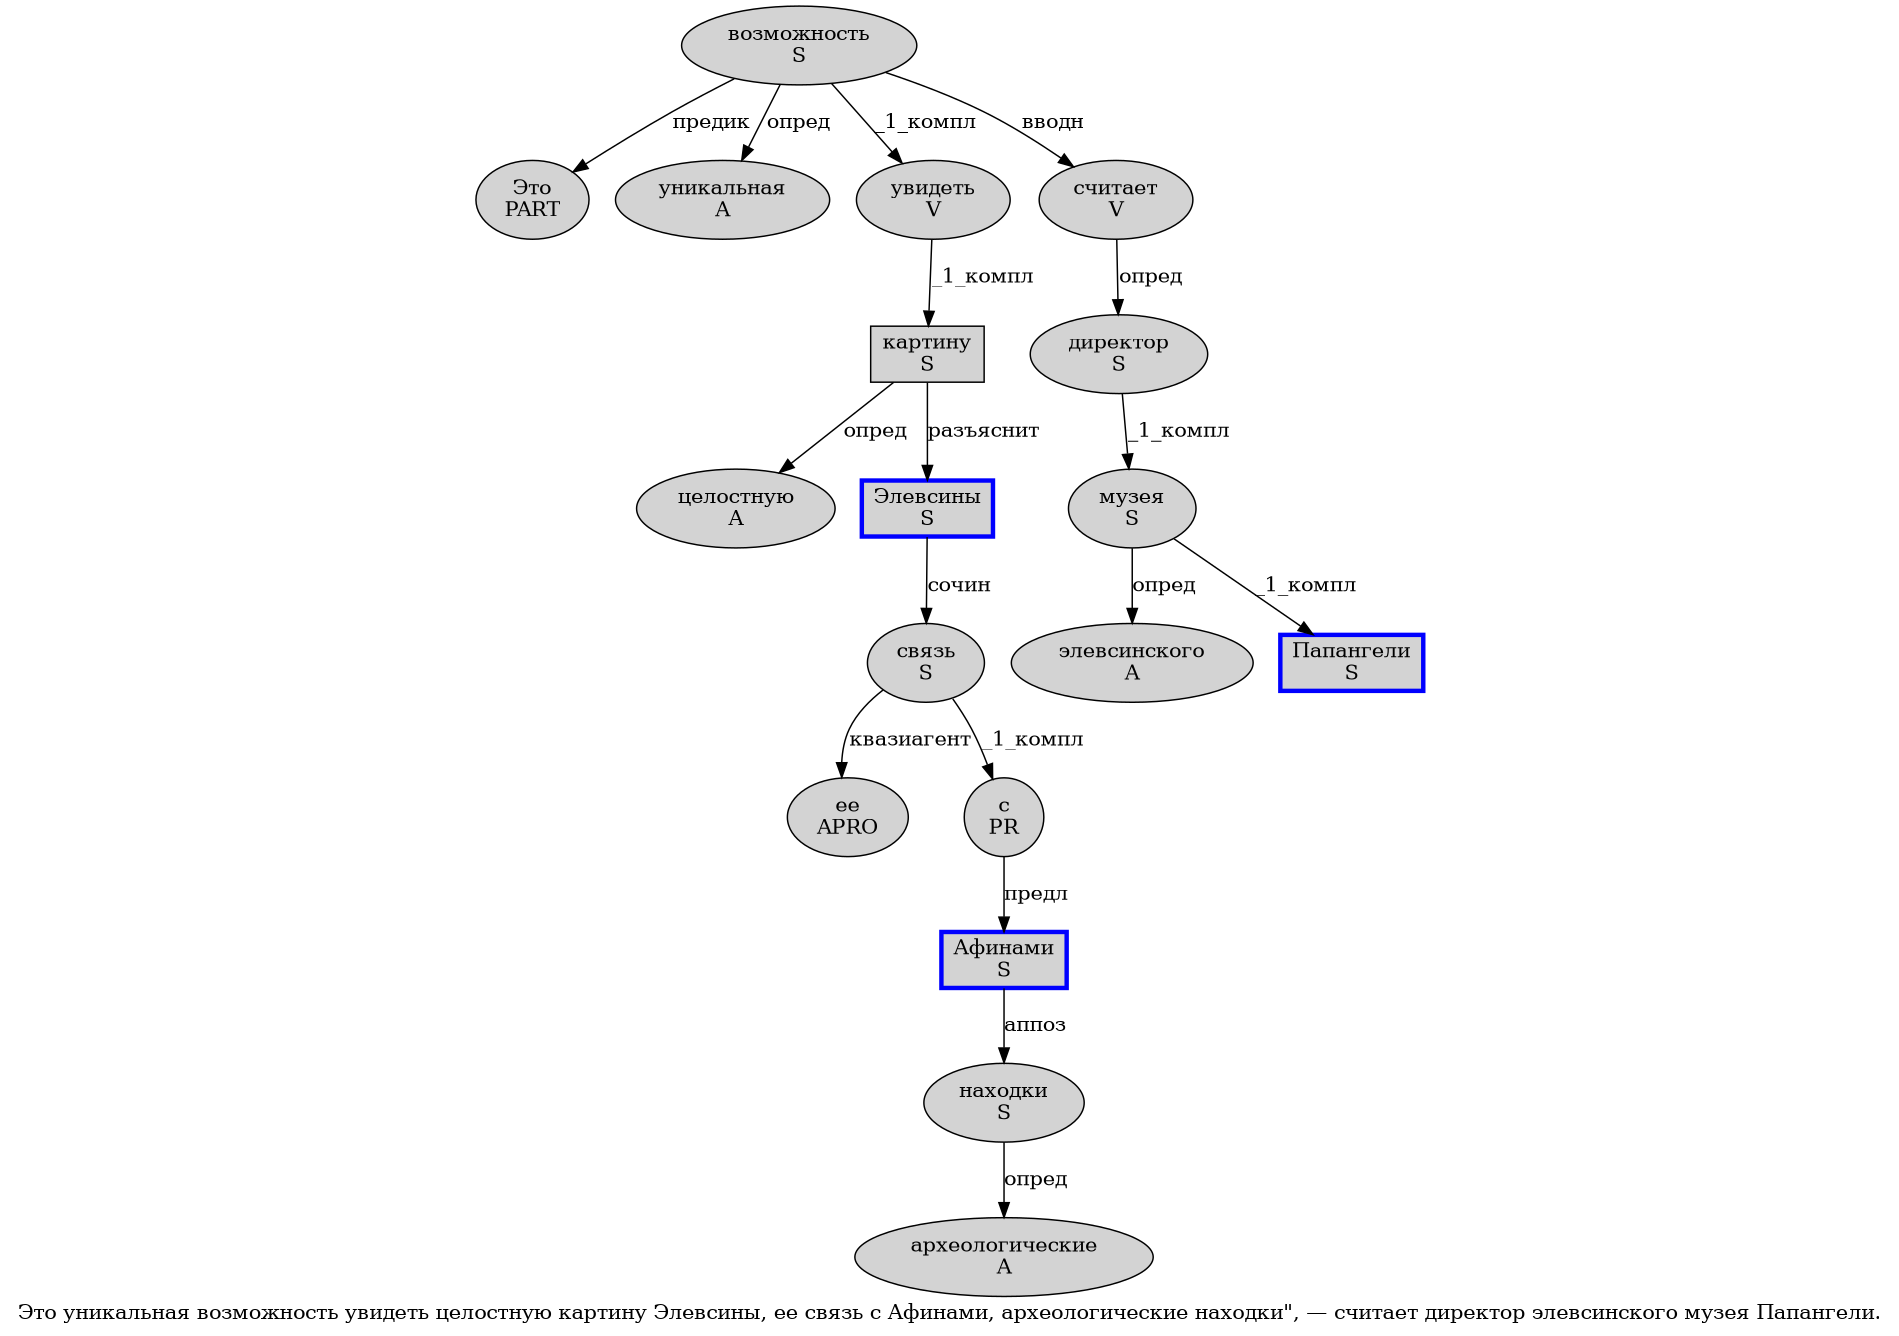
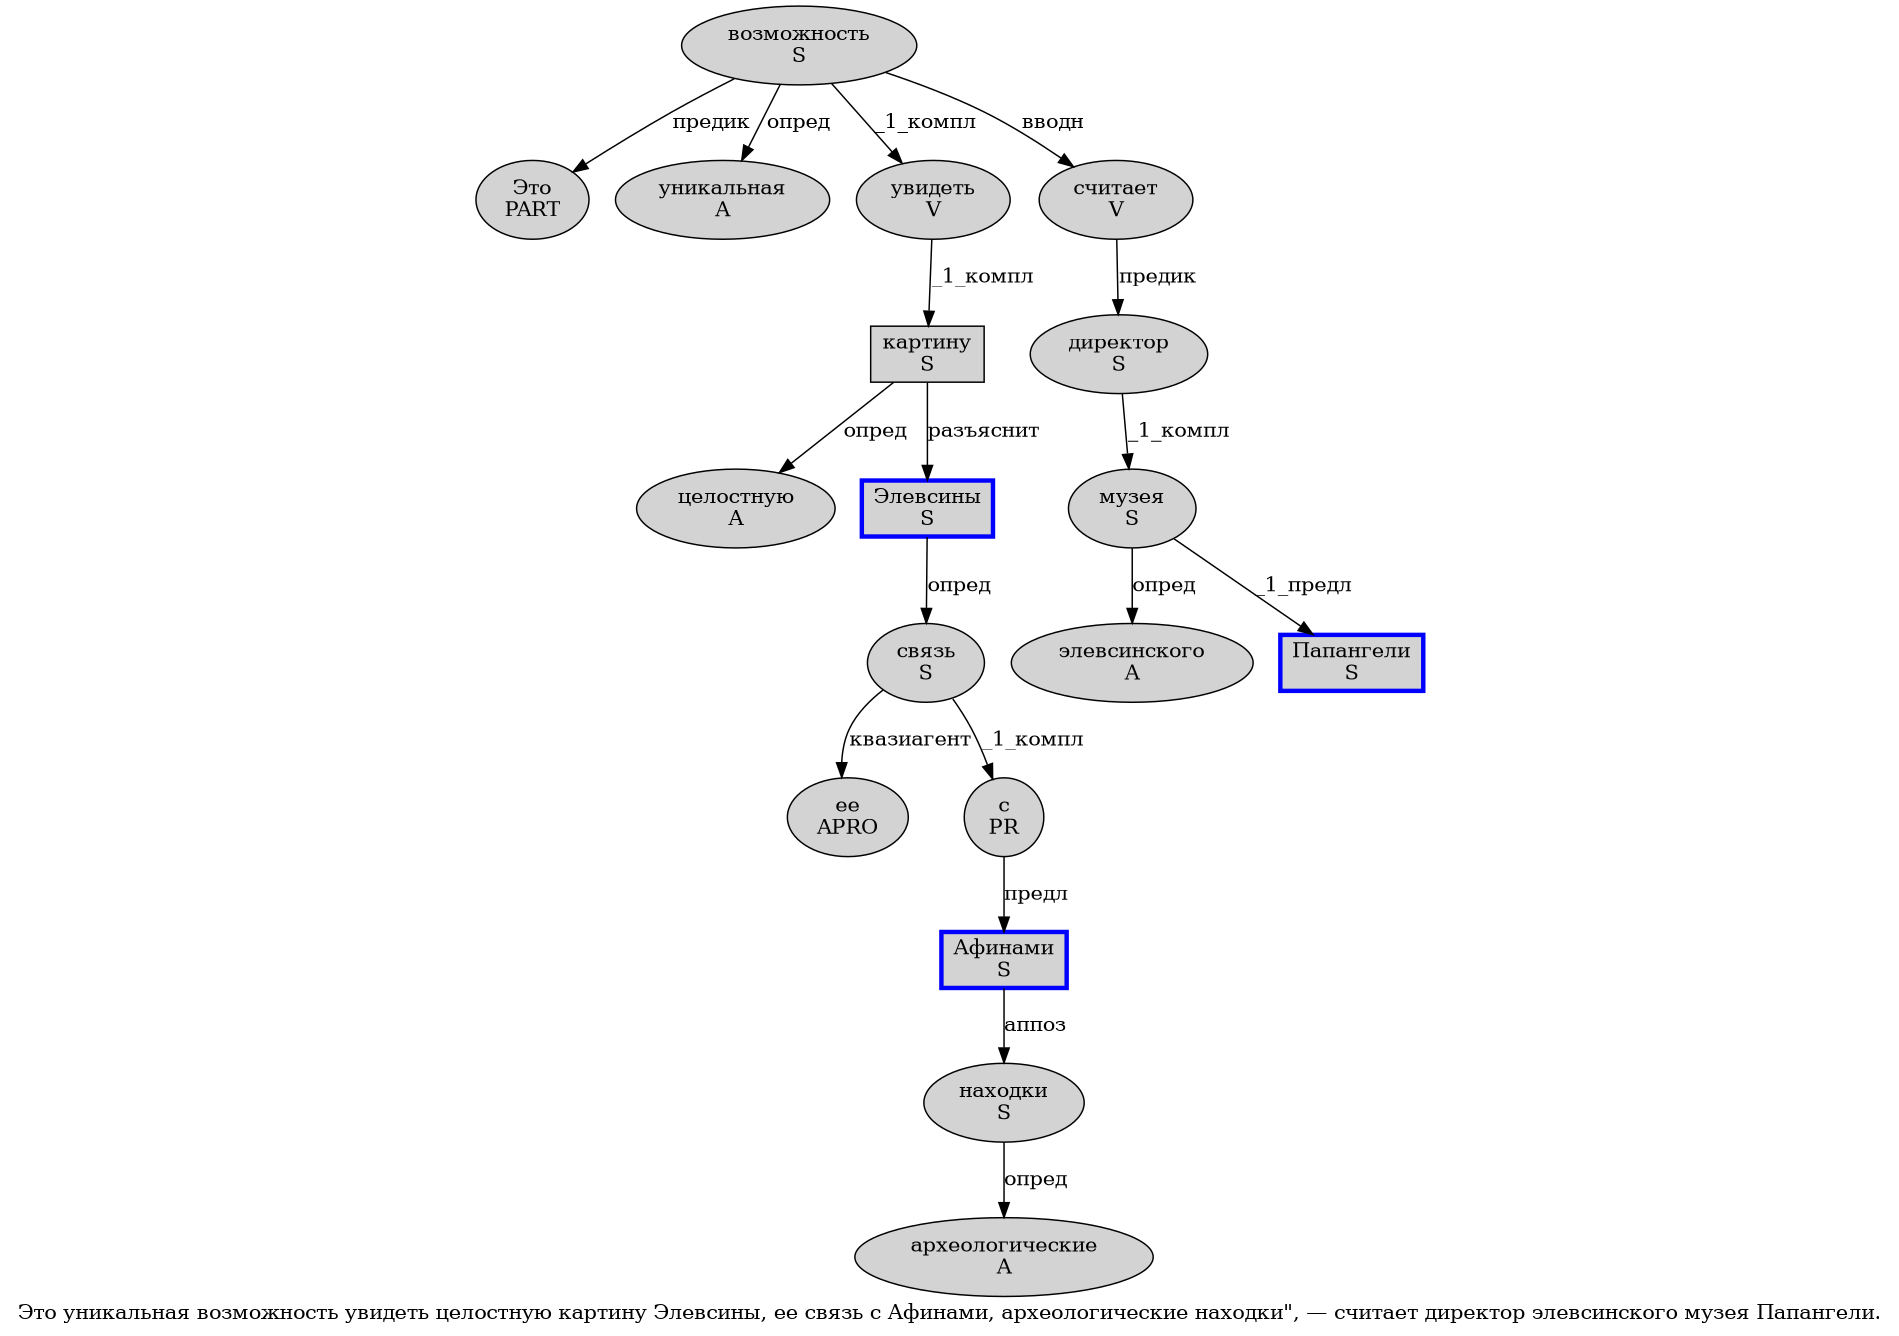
(1151, 277) -> (1158, 277)
(959, 586) -> (959, 586)
(1306, 586) -> (1304, 586)
